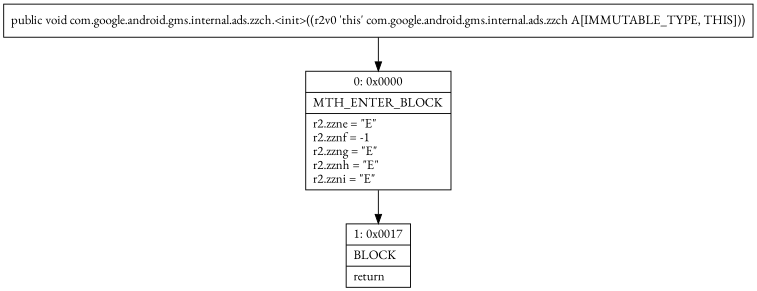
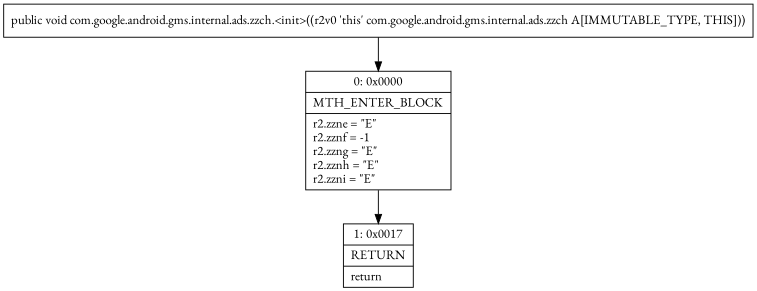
(375, 255) -> (378, 255)
